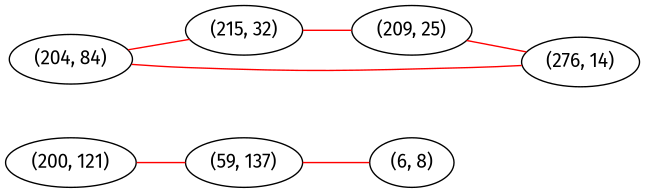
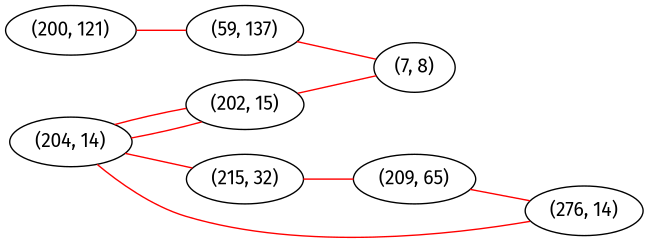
(412, 30) -> (415, 179)
(71, 59) -> (71, 142)
none -> (245, 105)
(412, 163) -> (415, 68)
